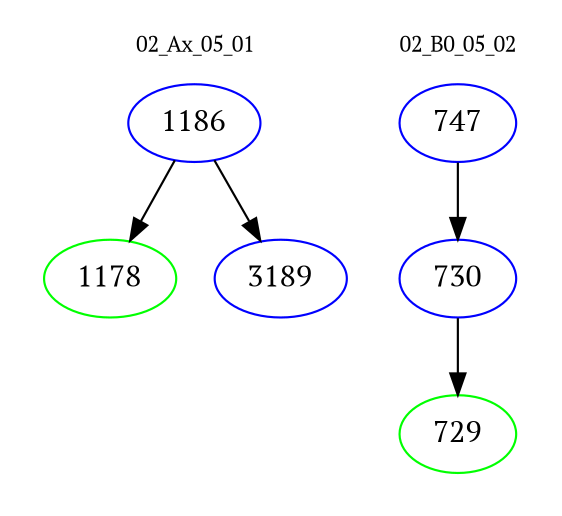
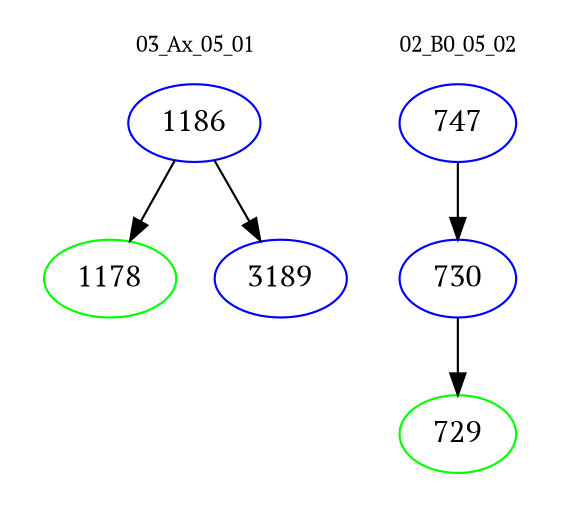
(195, 46) -> (195, 46)
